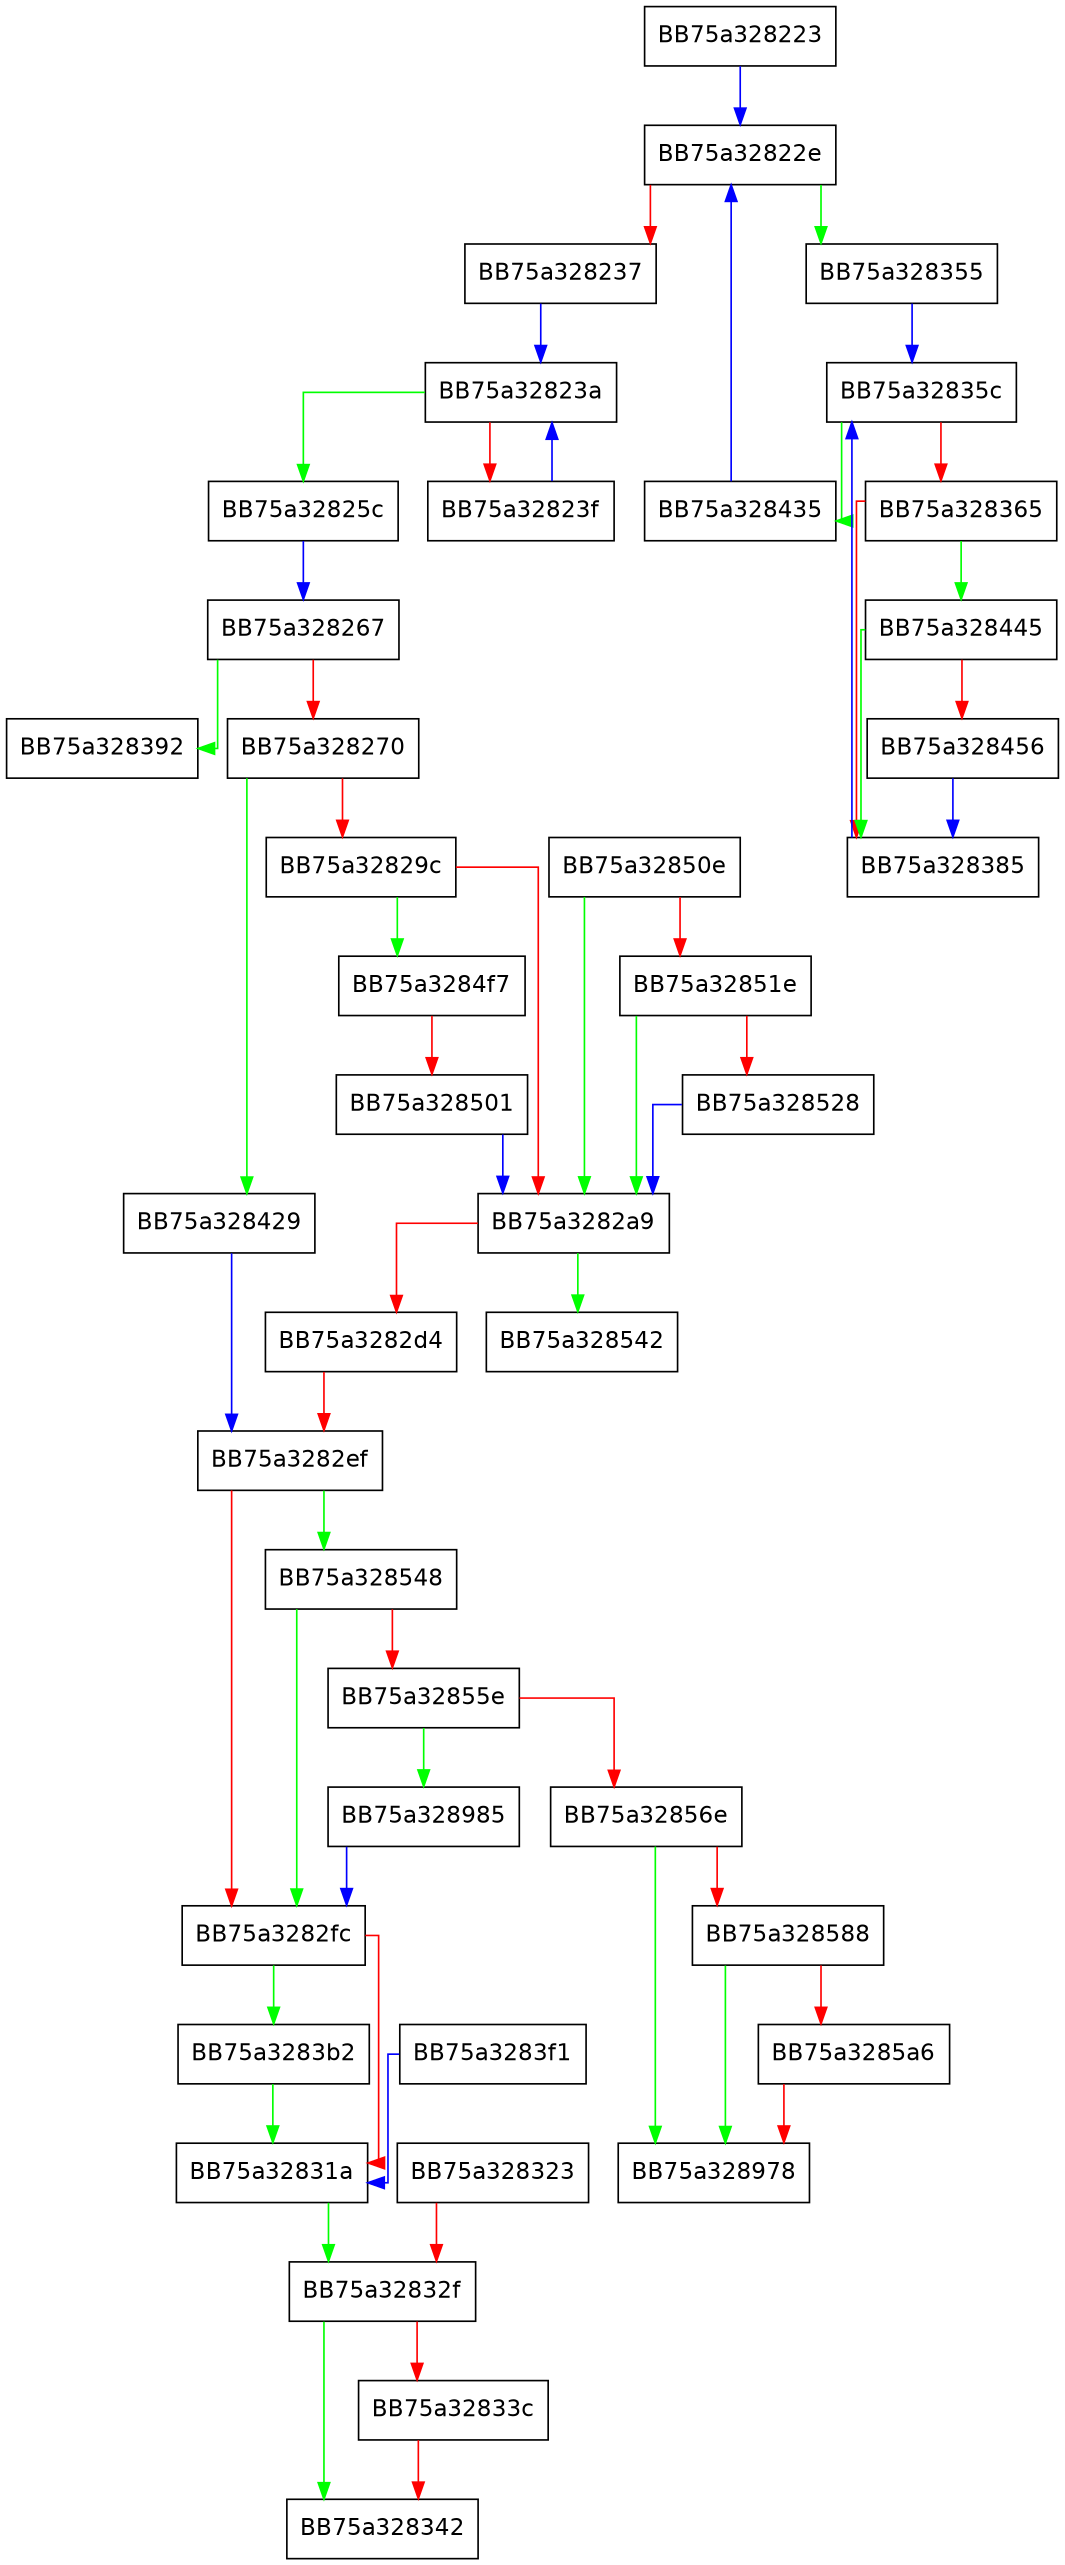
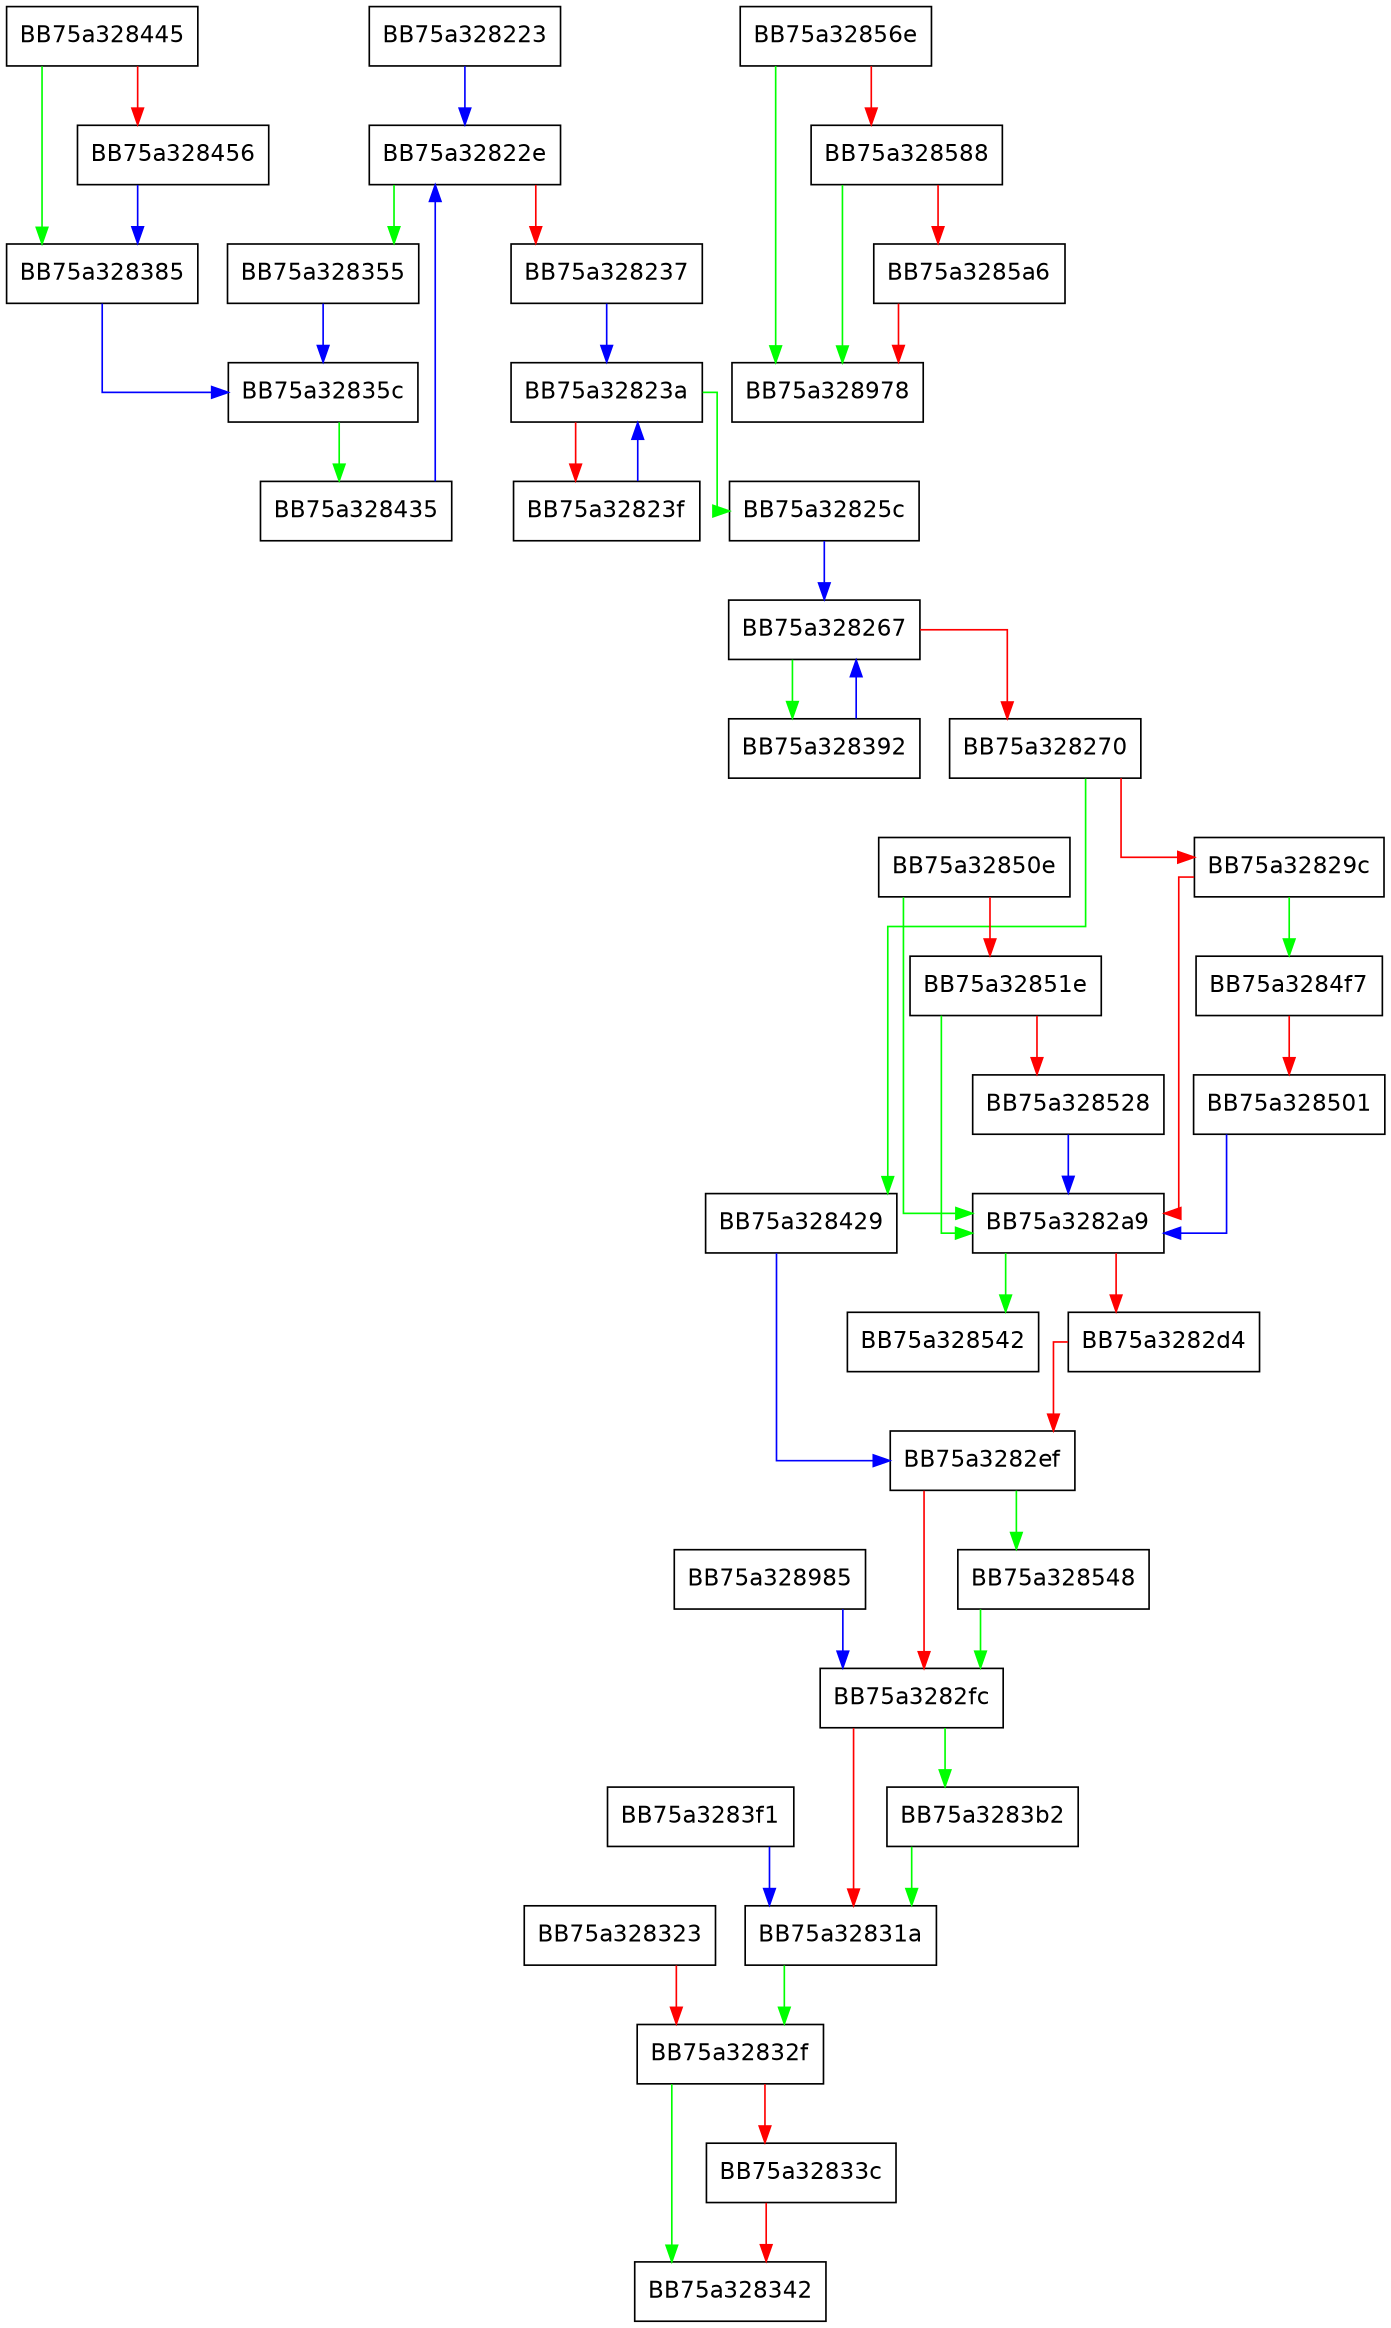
(961, 511) -> none
none -> (856, 698)
(424, 1698) -> none
